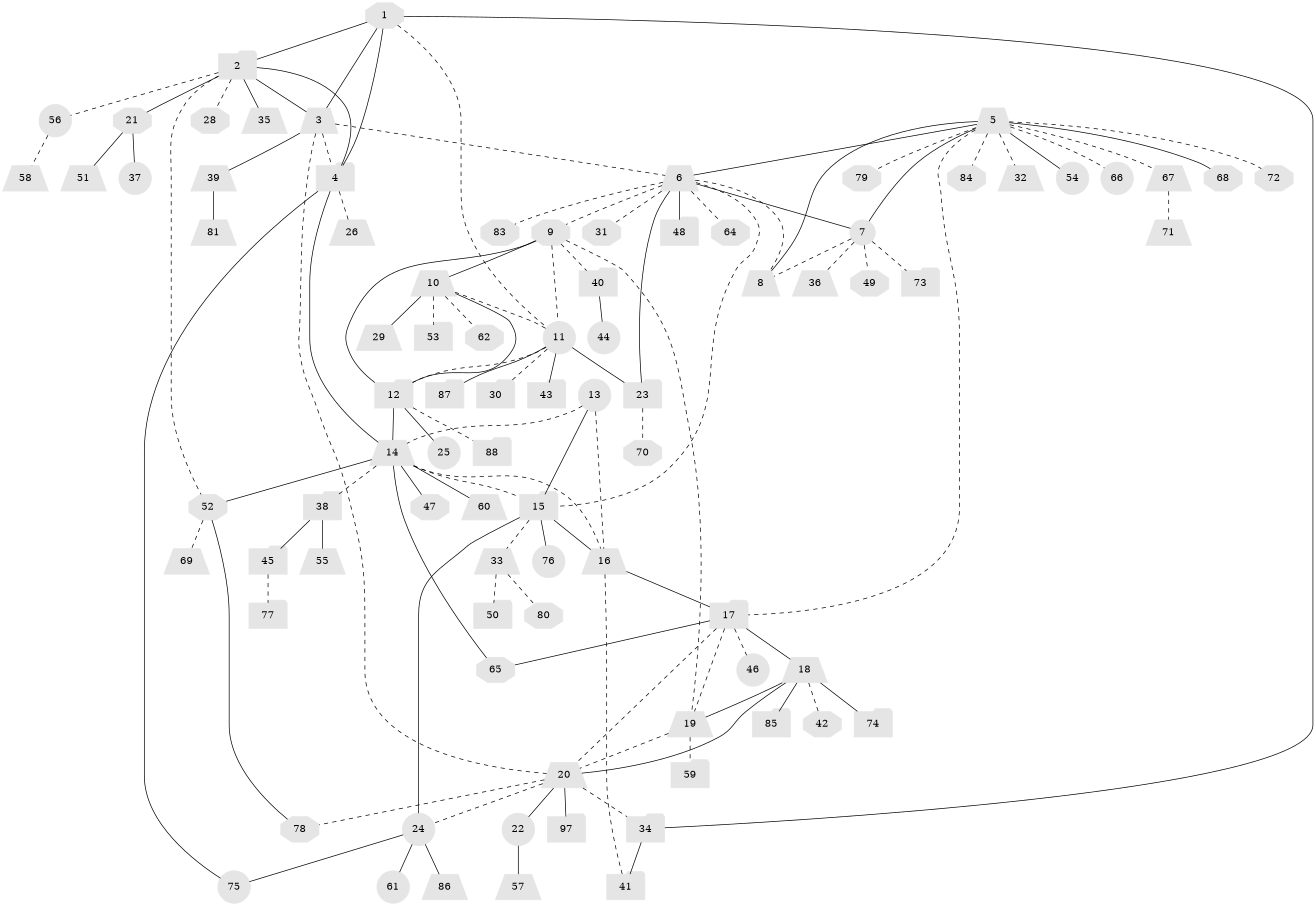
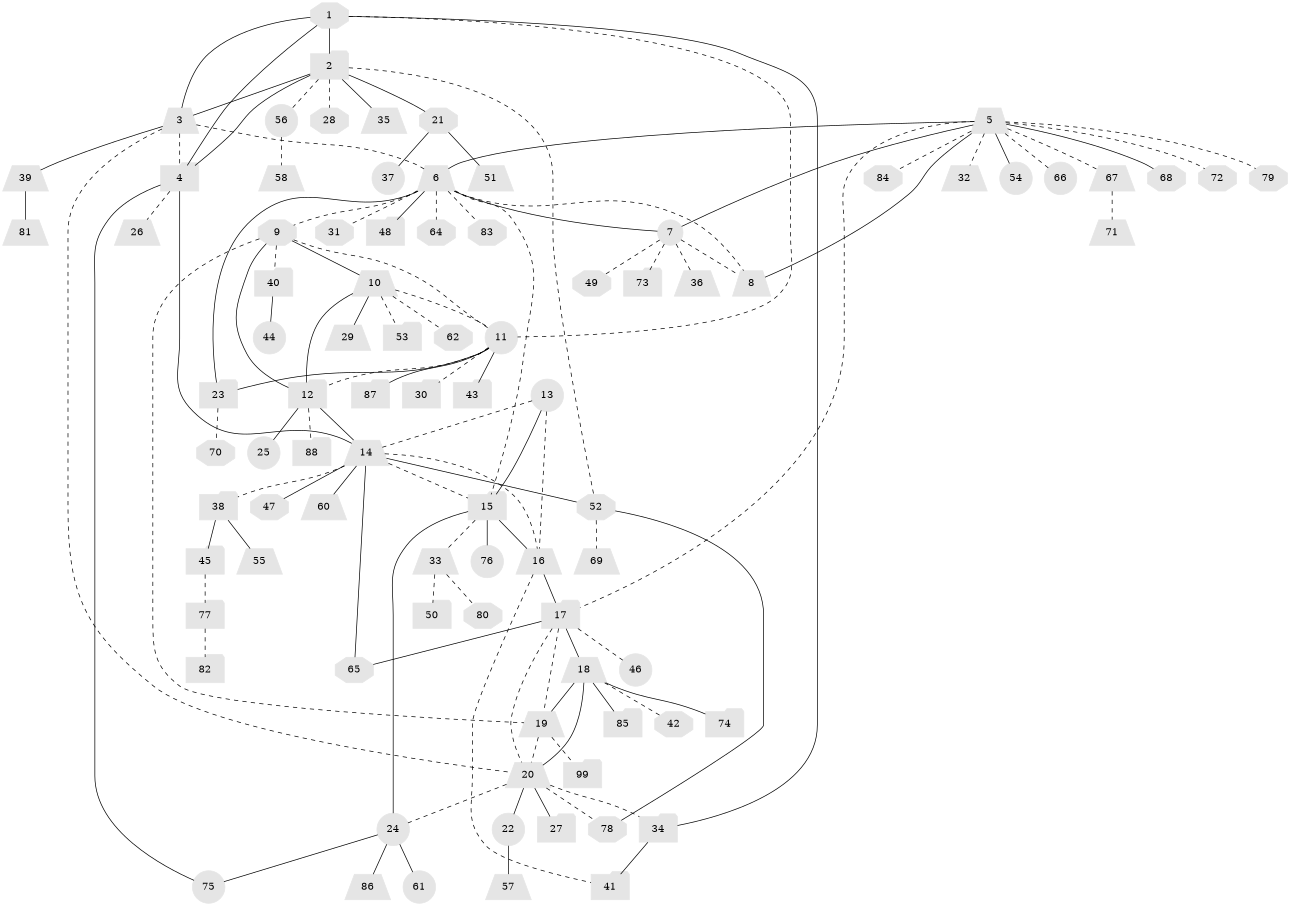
none -> (205, 670)
(690, 775) -> (583, 775)
(566, 829) -> (556, 829)
